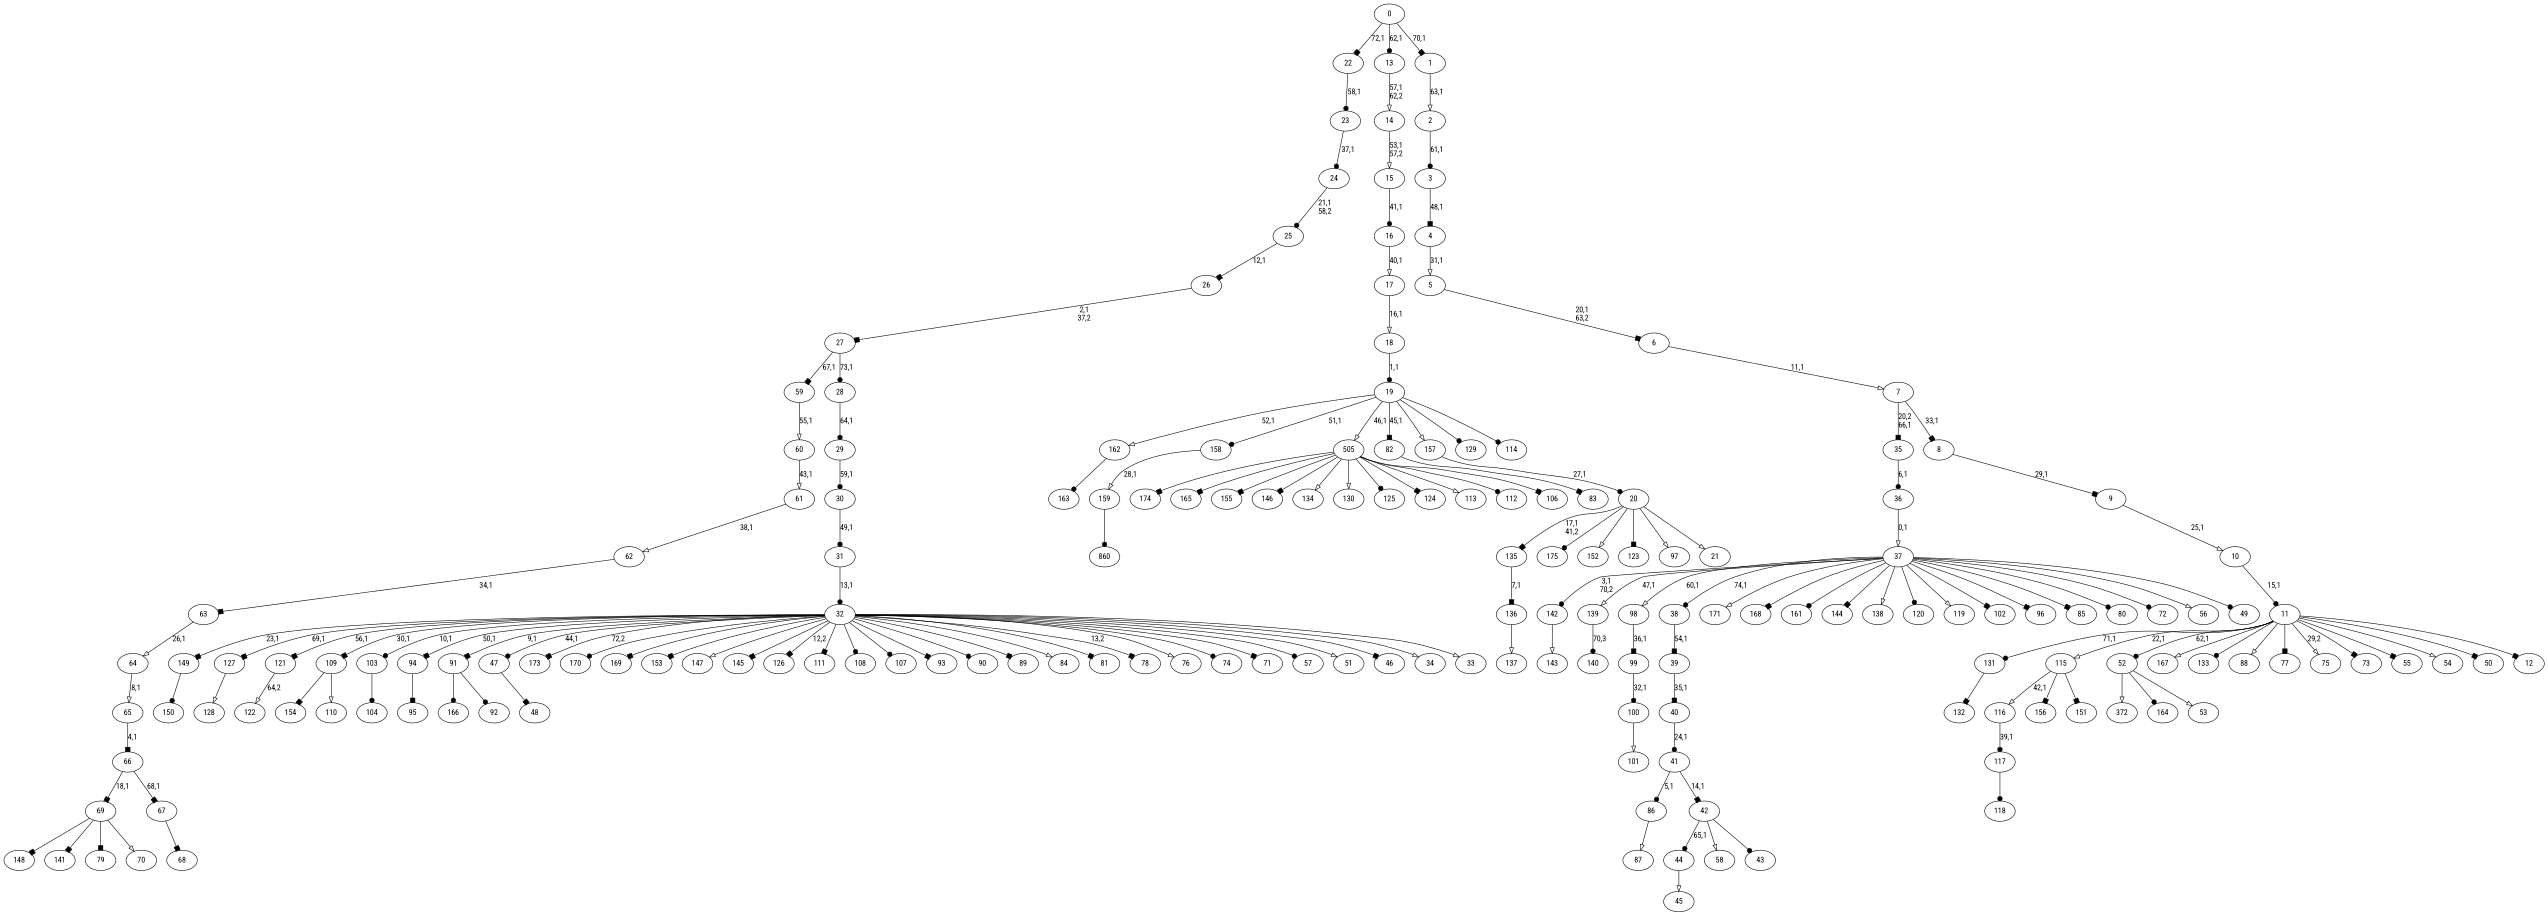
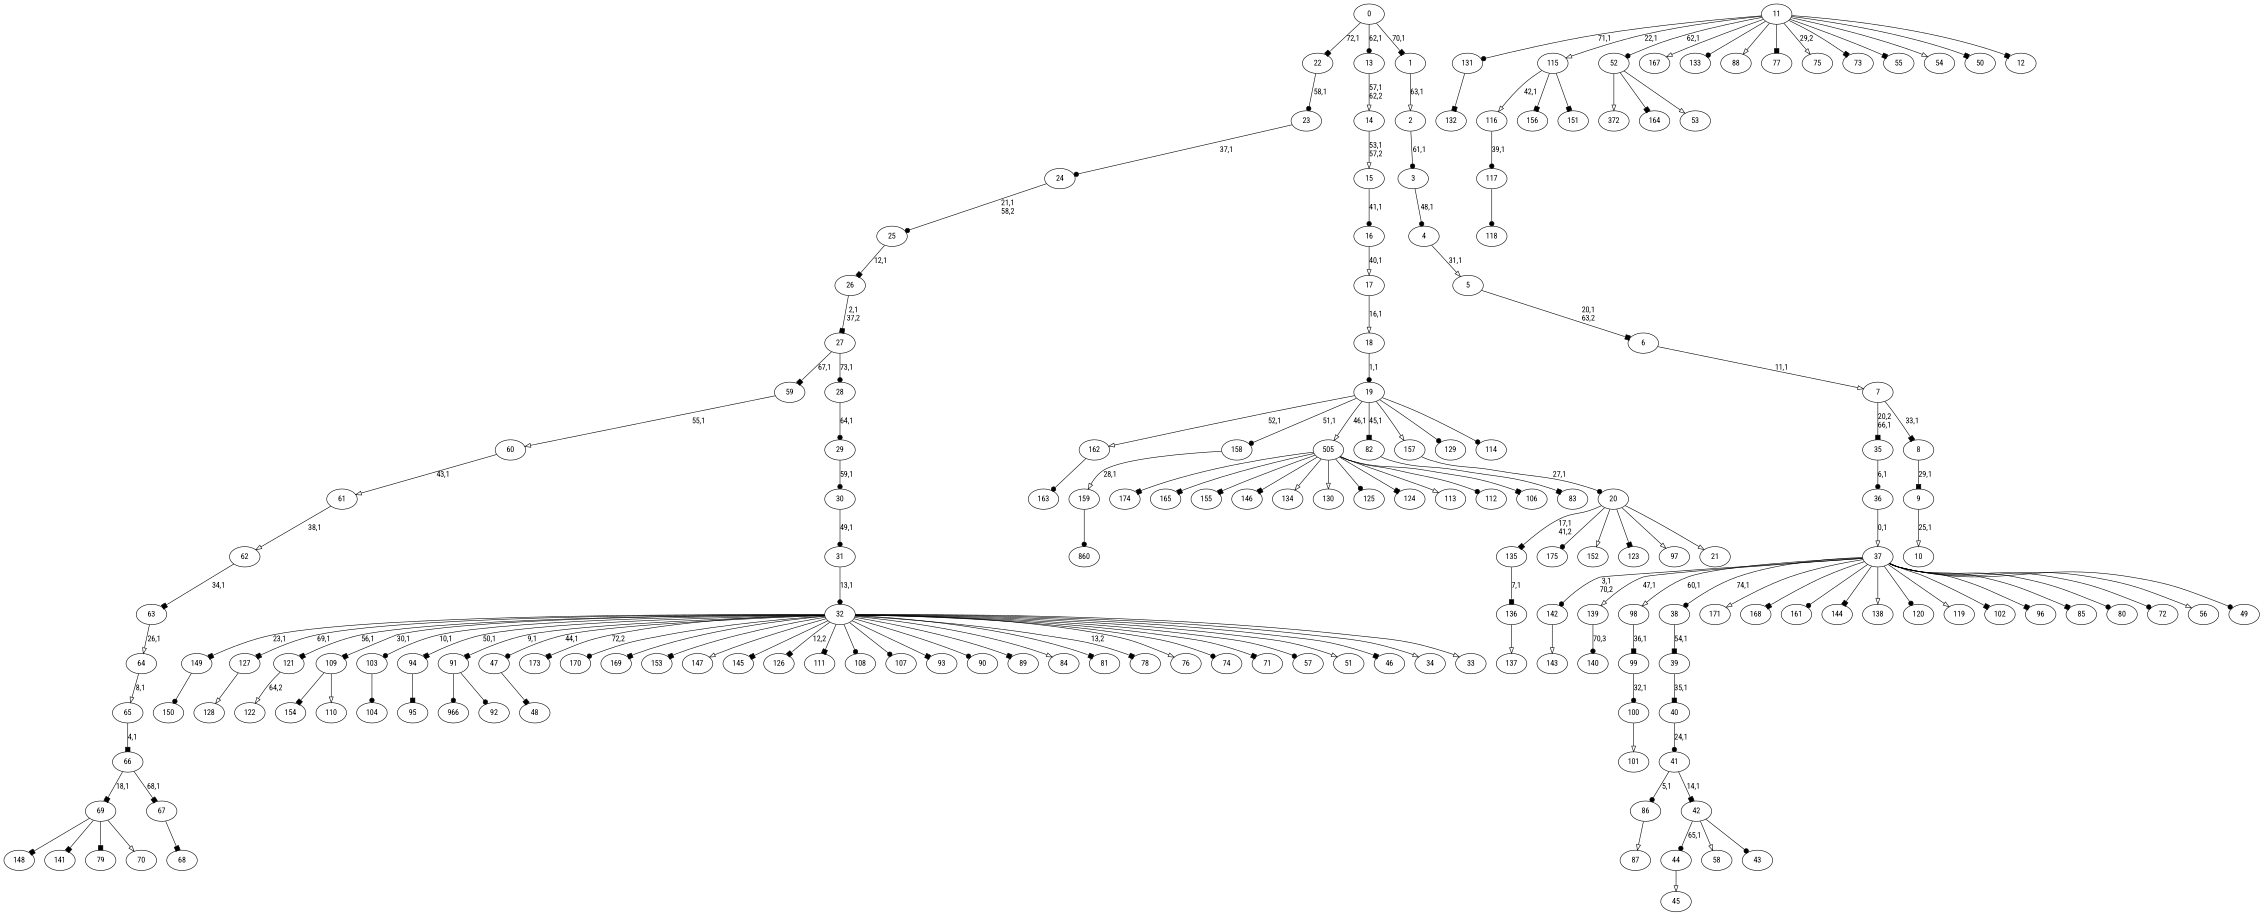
(1430, 205) -> (1418, 205)
(2259, 584) -> none
(2141, 687) -> (1633, 90)
(453, 713) -> (453, 713)
